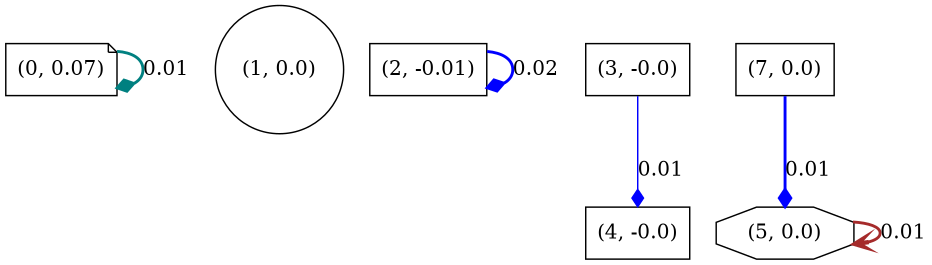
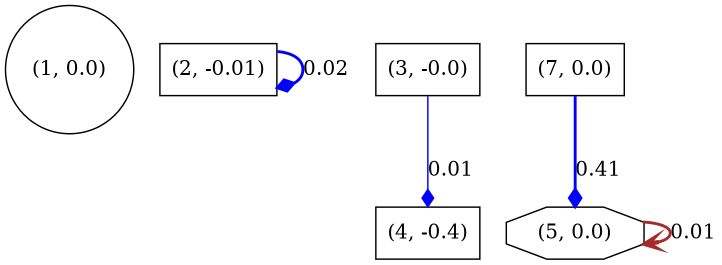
(61, 70) -> none
(808, 170) -> (598, 170)
(638, 233) -> (428, 233)
